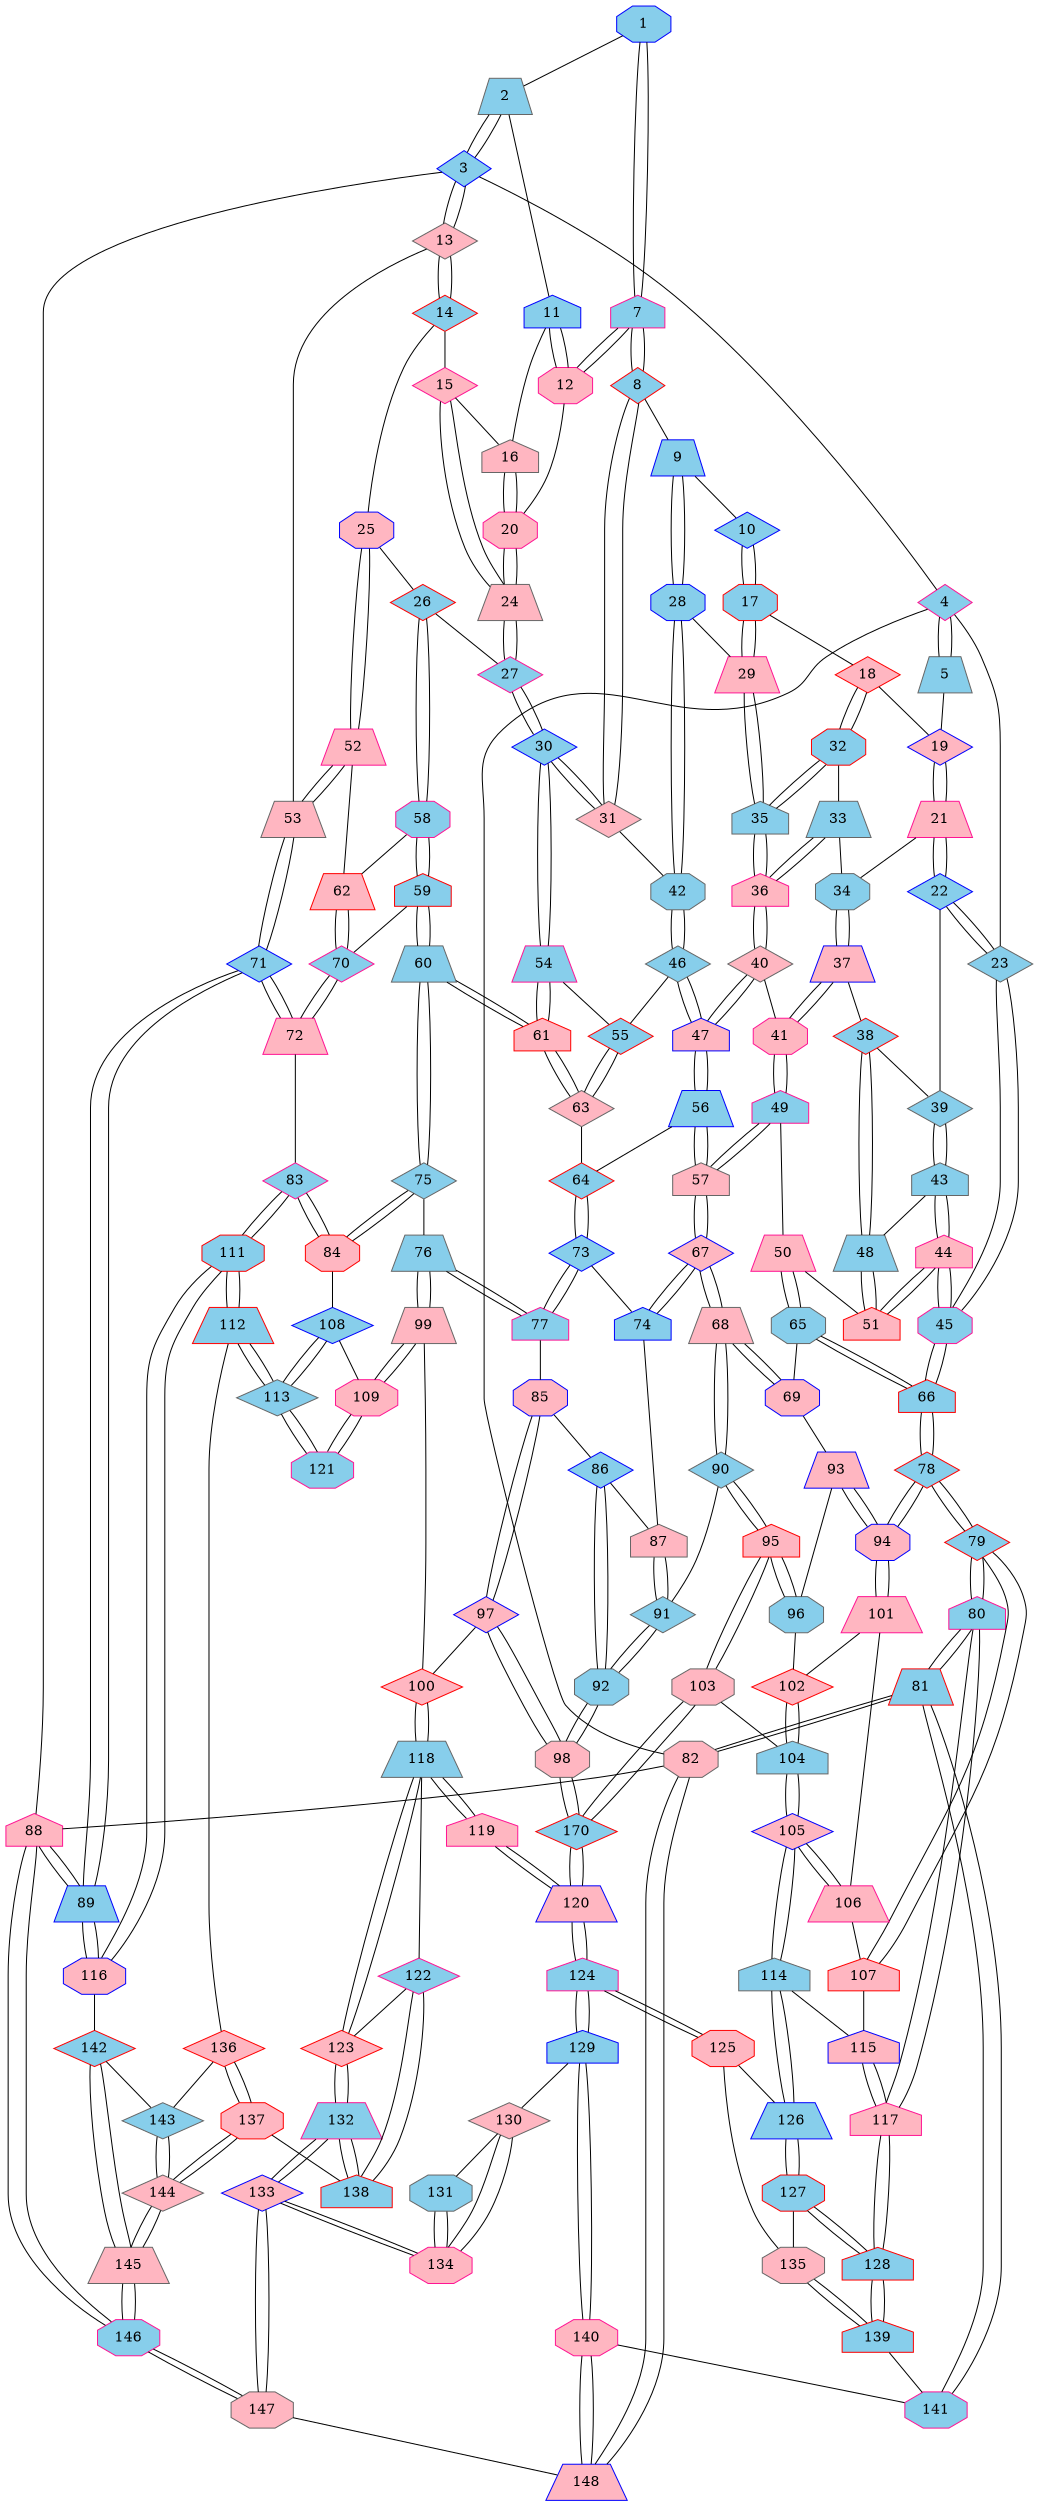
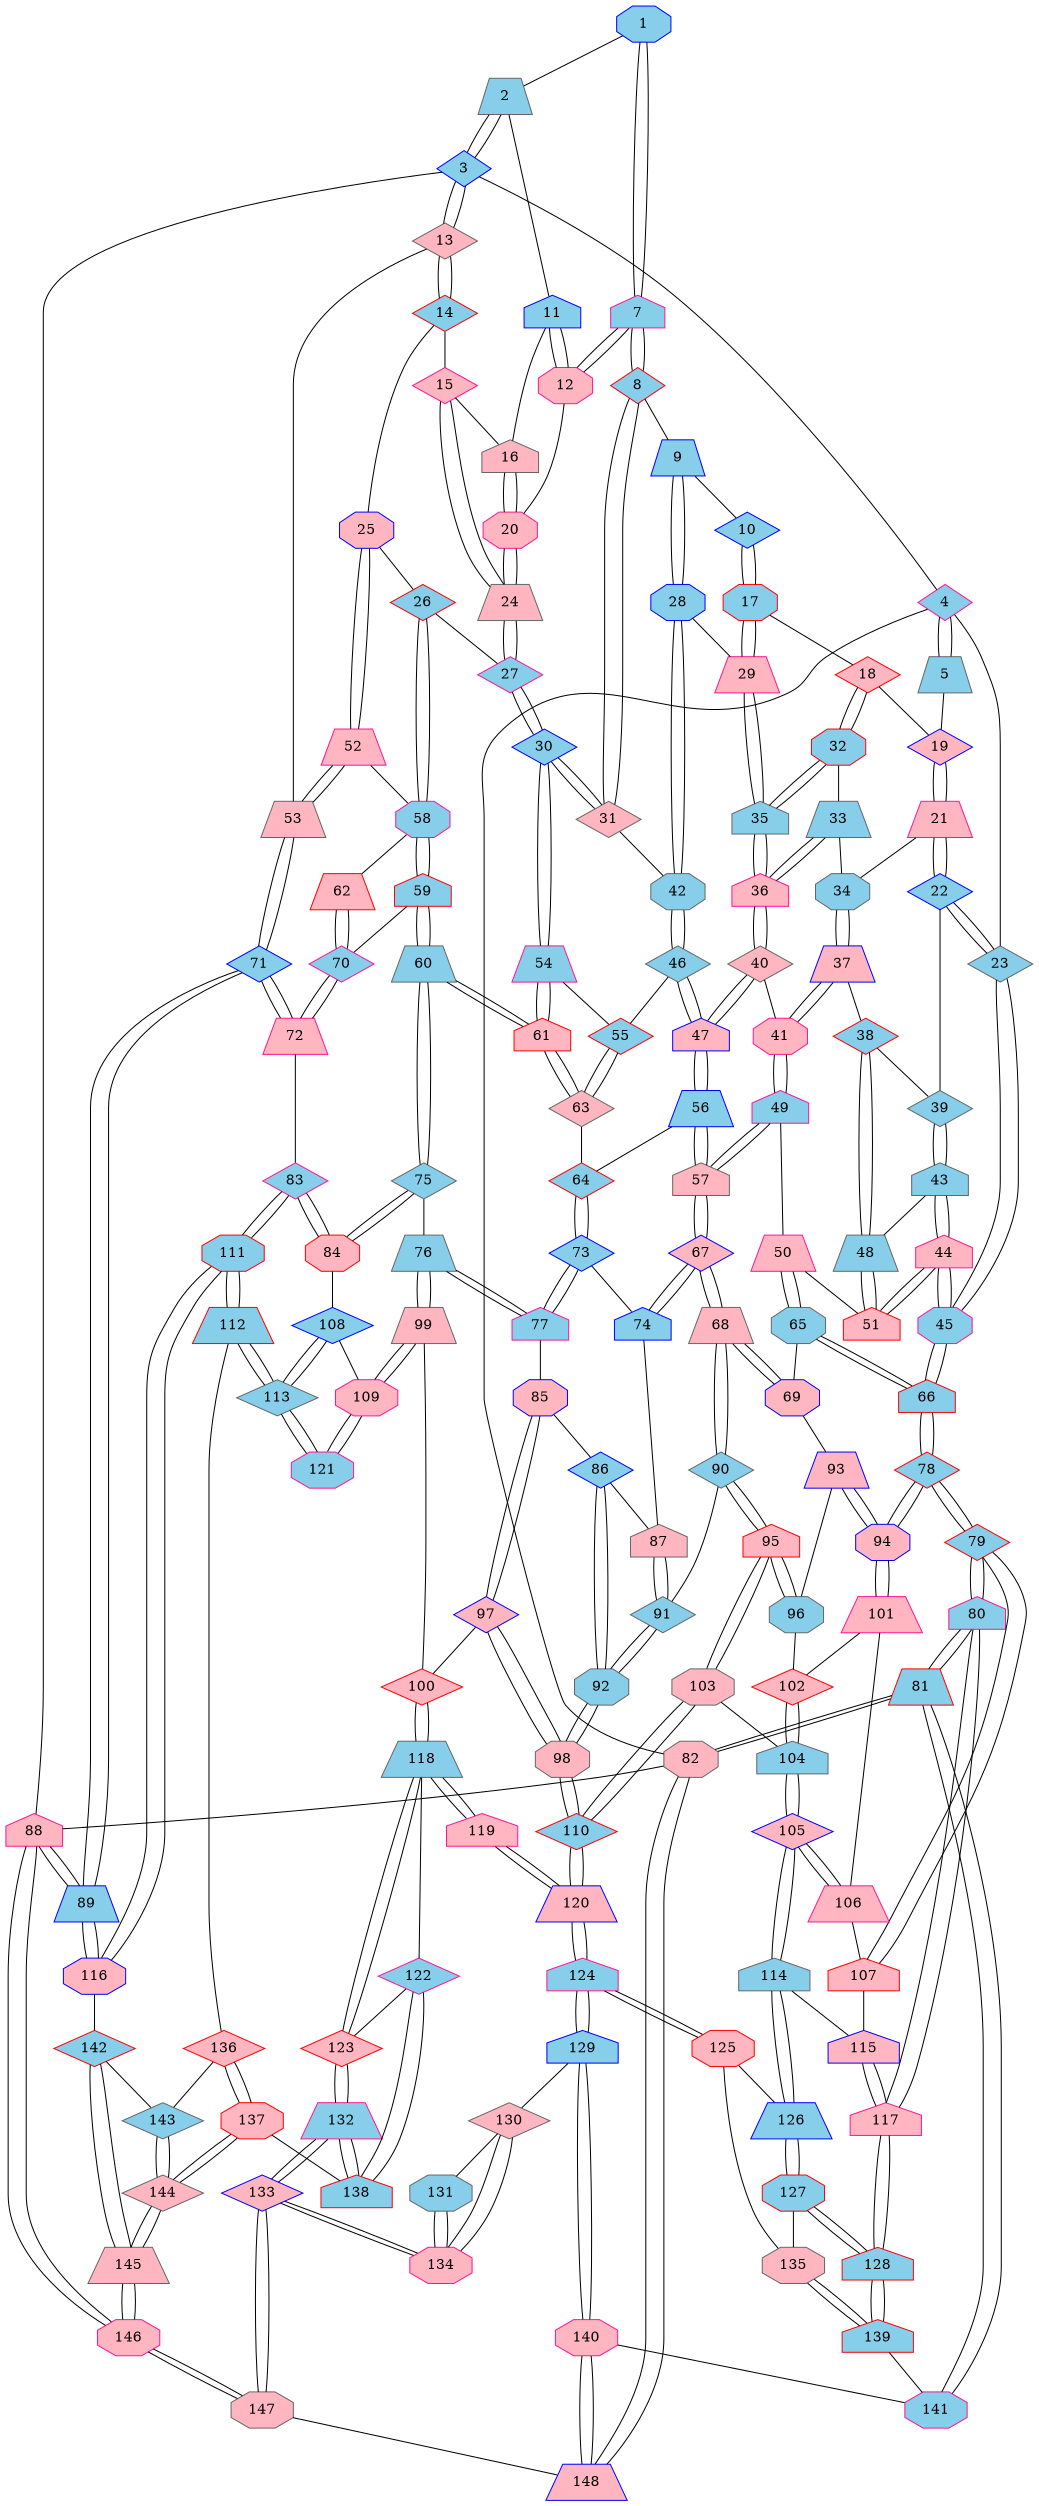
(348, 819) -> (389, 784)
(577, 1832) -> (577, 1832)
(129, 2338) -> (129, 2338)
